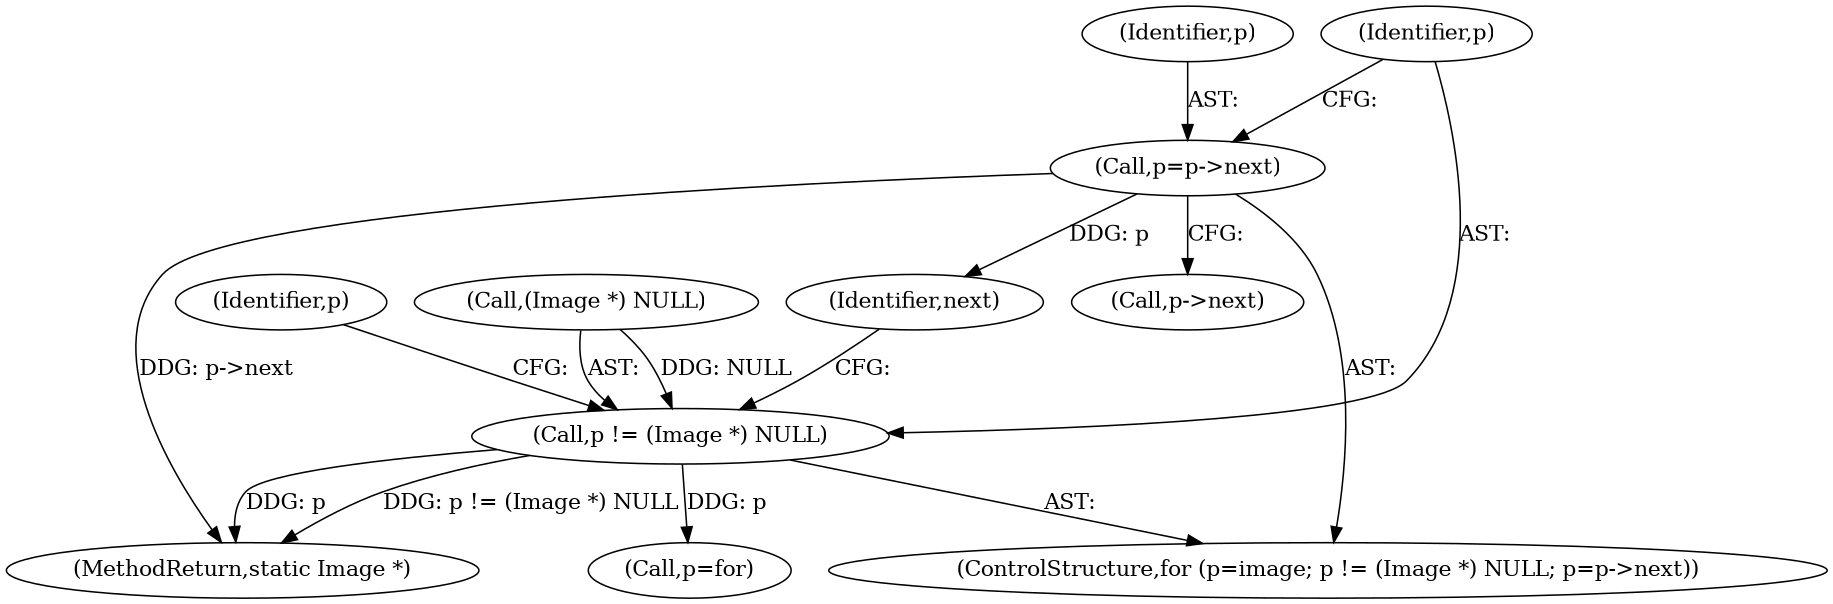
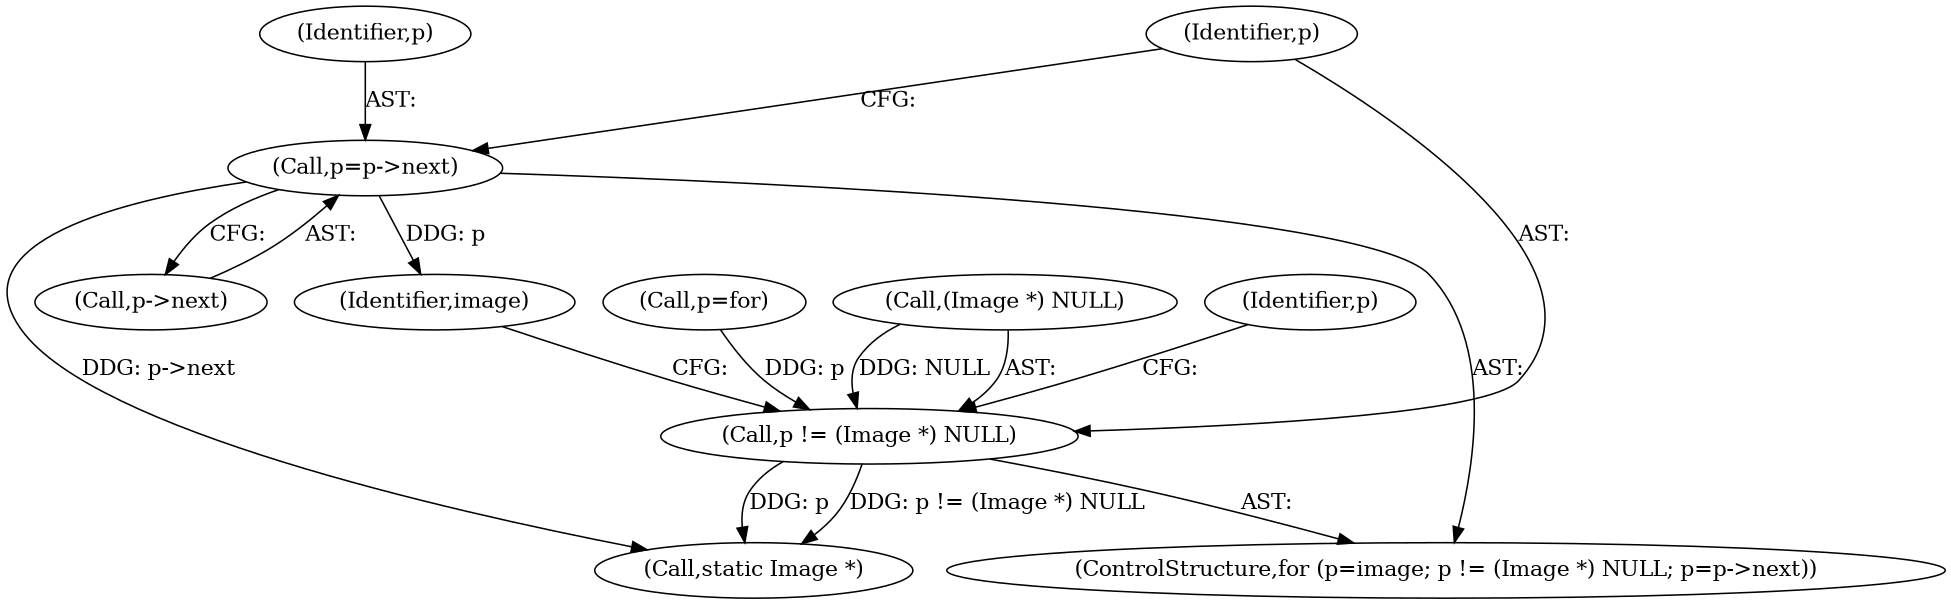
none -> (272, 247)
(915, 302) -> (435, 302)
(685, 496) -> (754, 371)
(243, 570) -> (754, 570)
